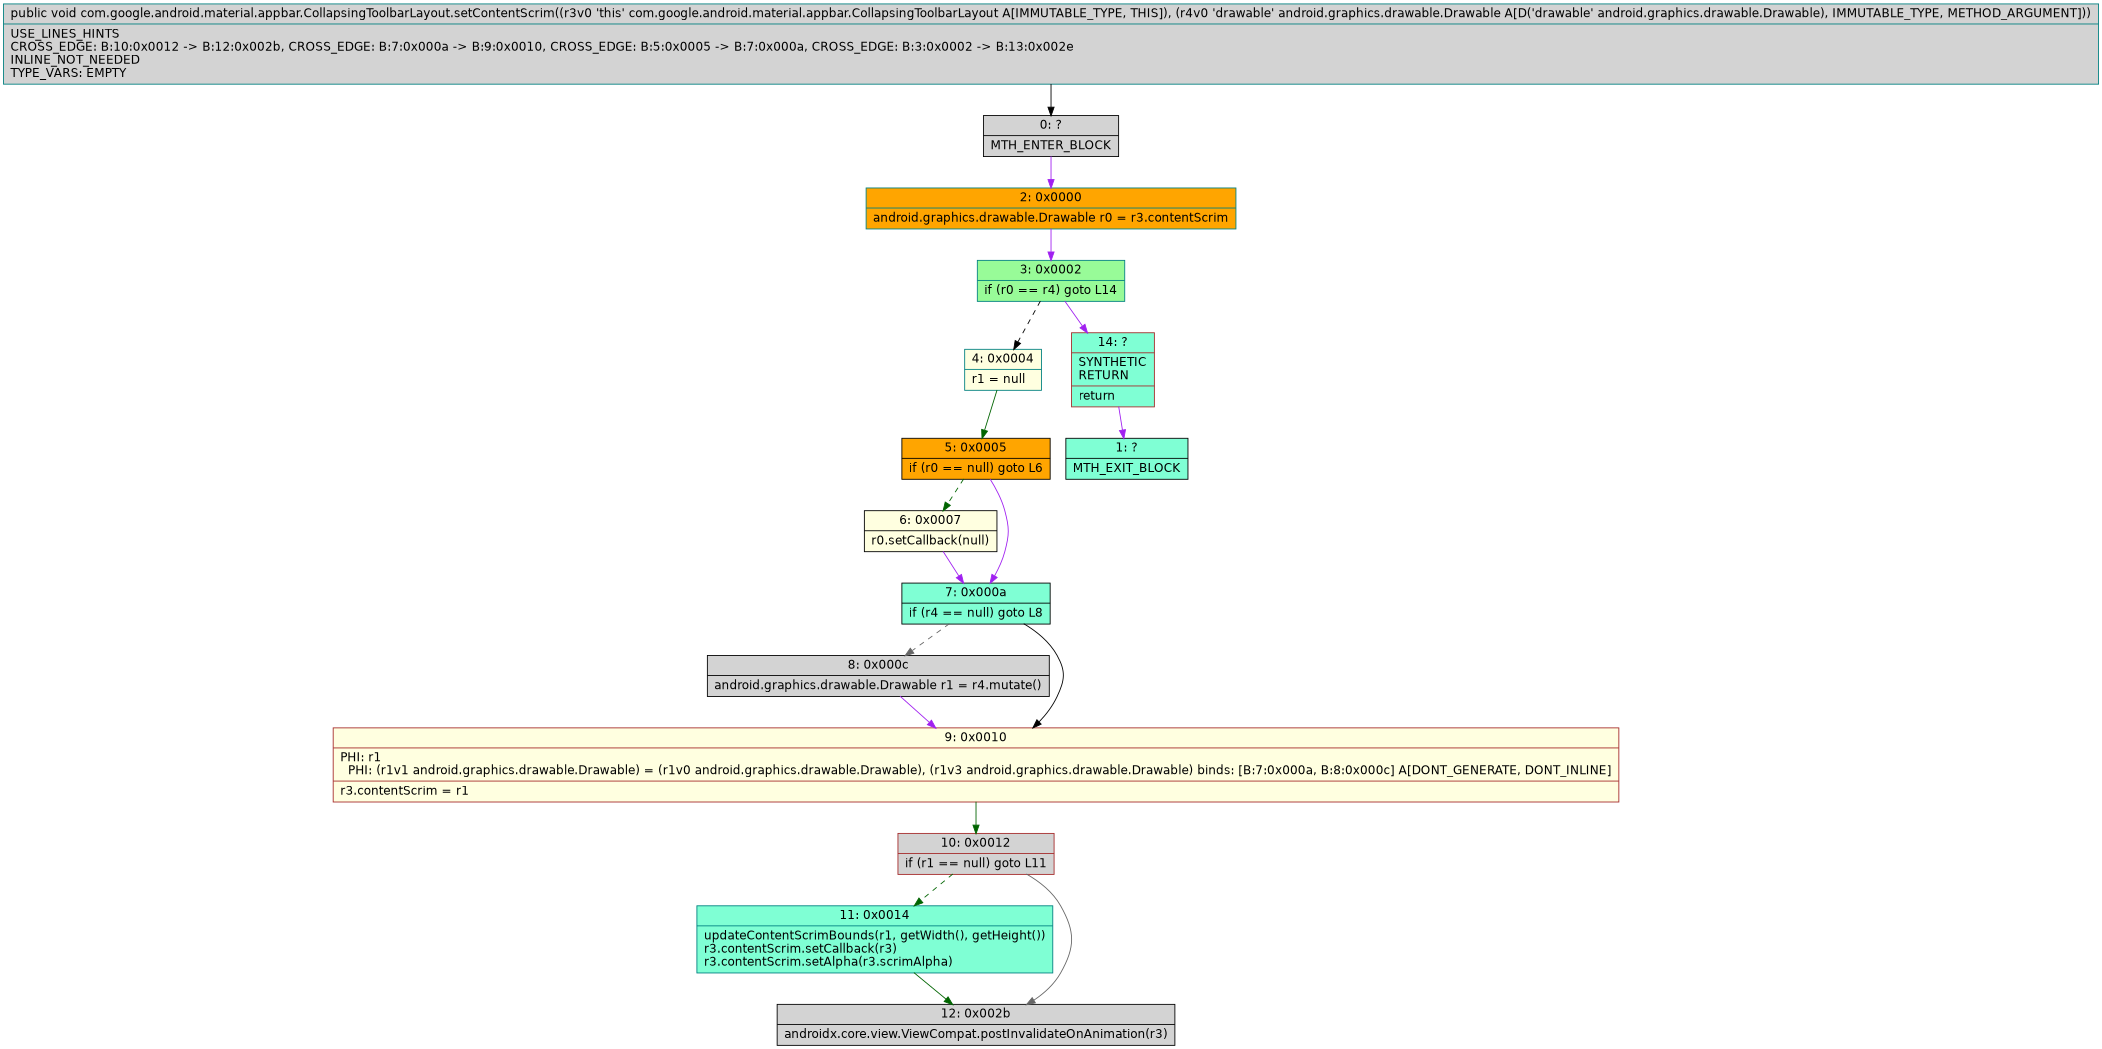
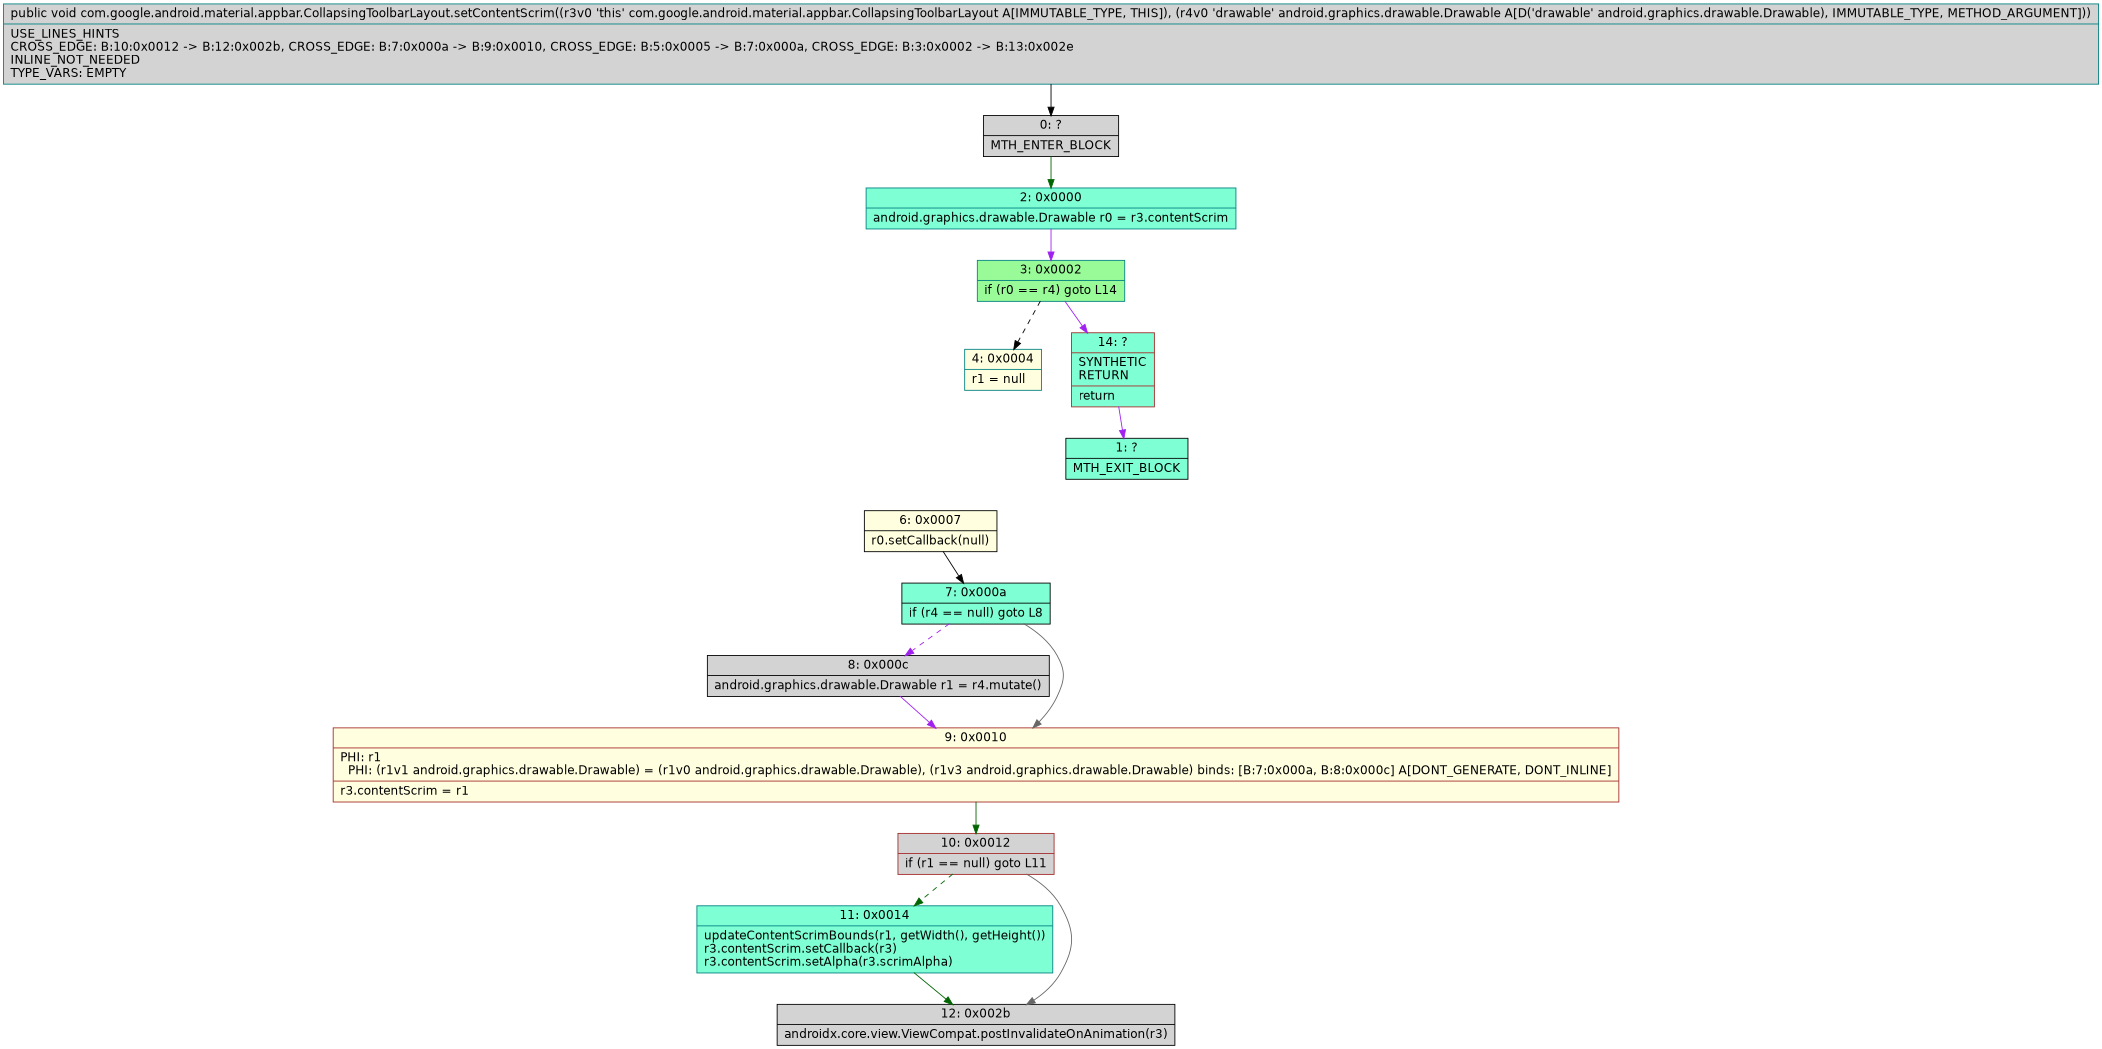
(1051, 168) -> (1051, 168)
(1051, 208) -> (1051, 208)
(976, 459) -> none
(951, 564) -> (951, 564)
(931, 637) -> (931, 637)
(1062, 668) -> (1062, 668)
